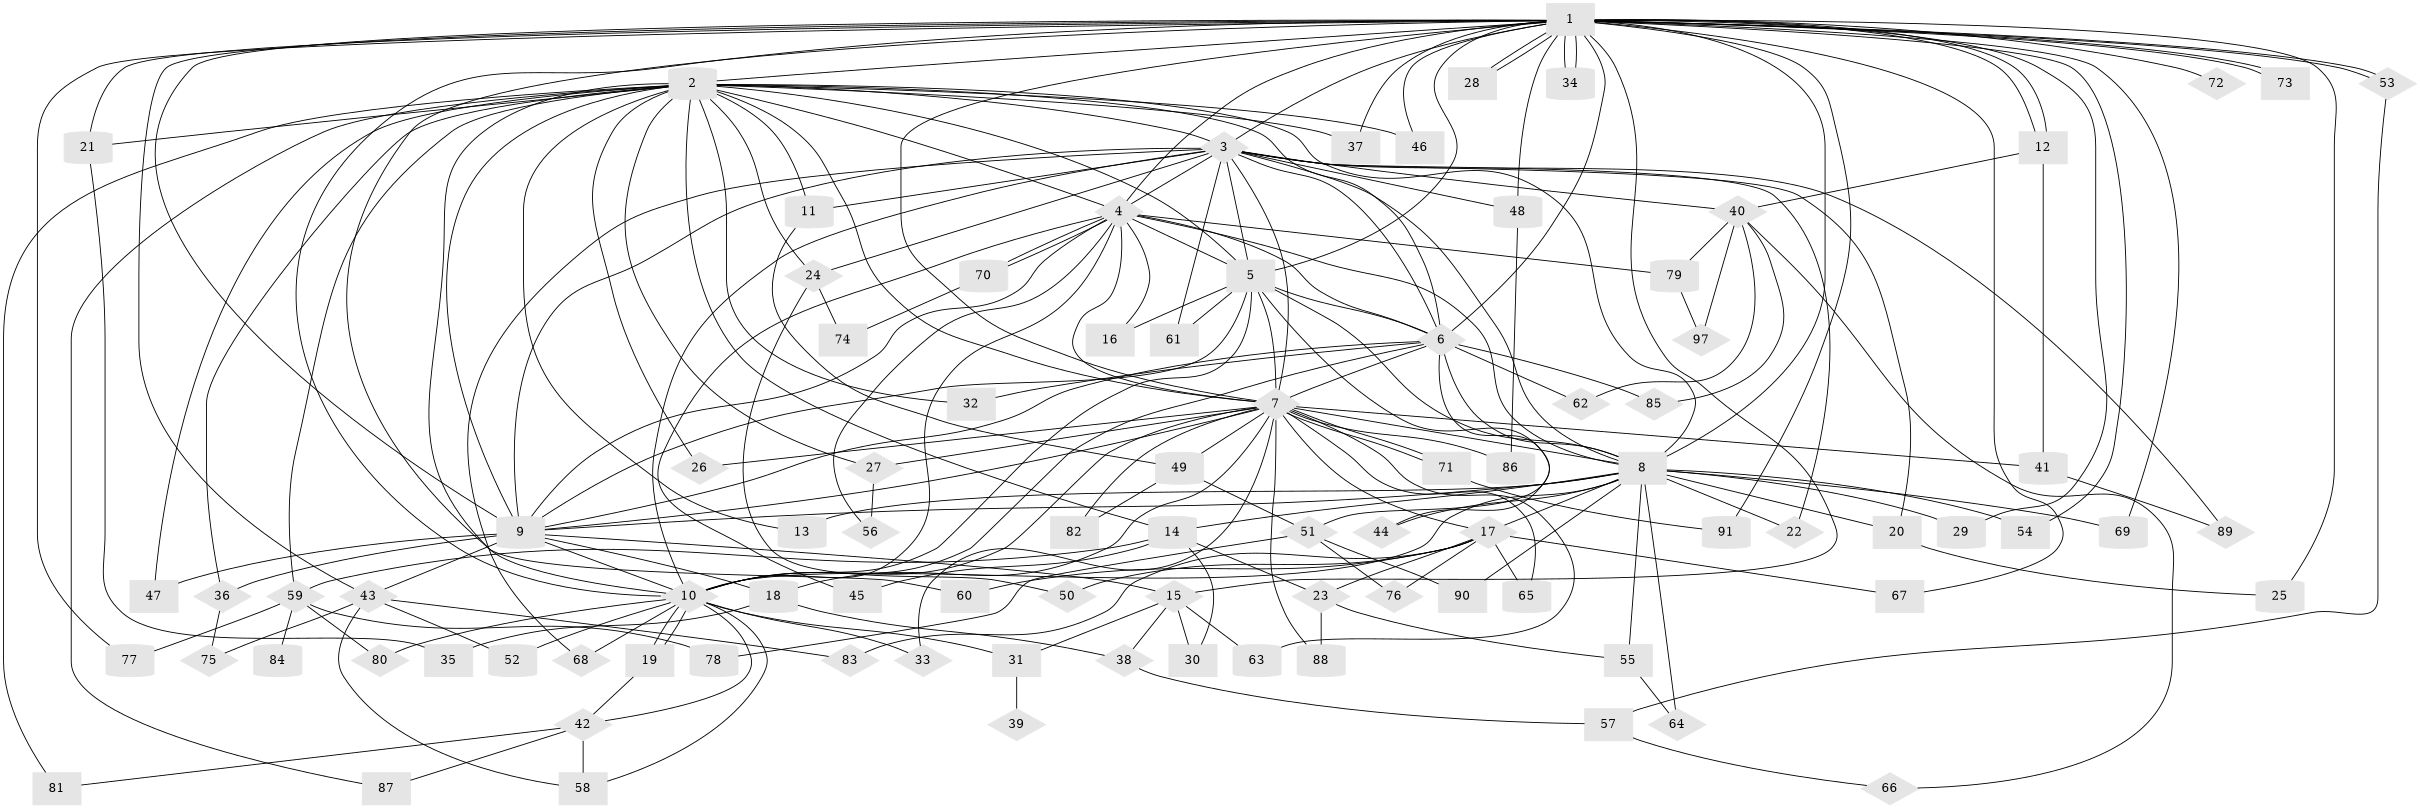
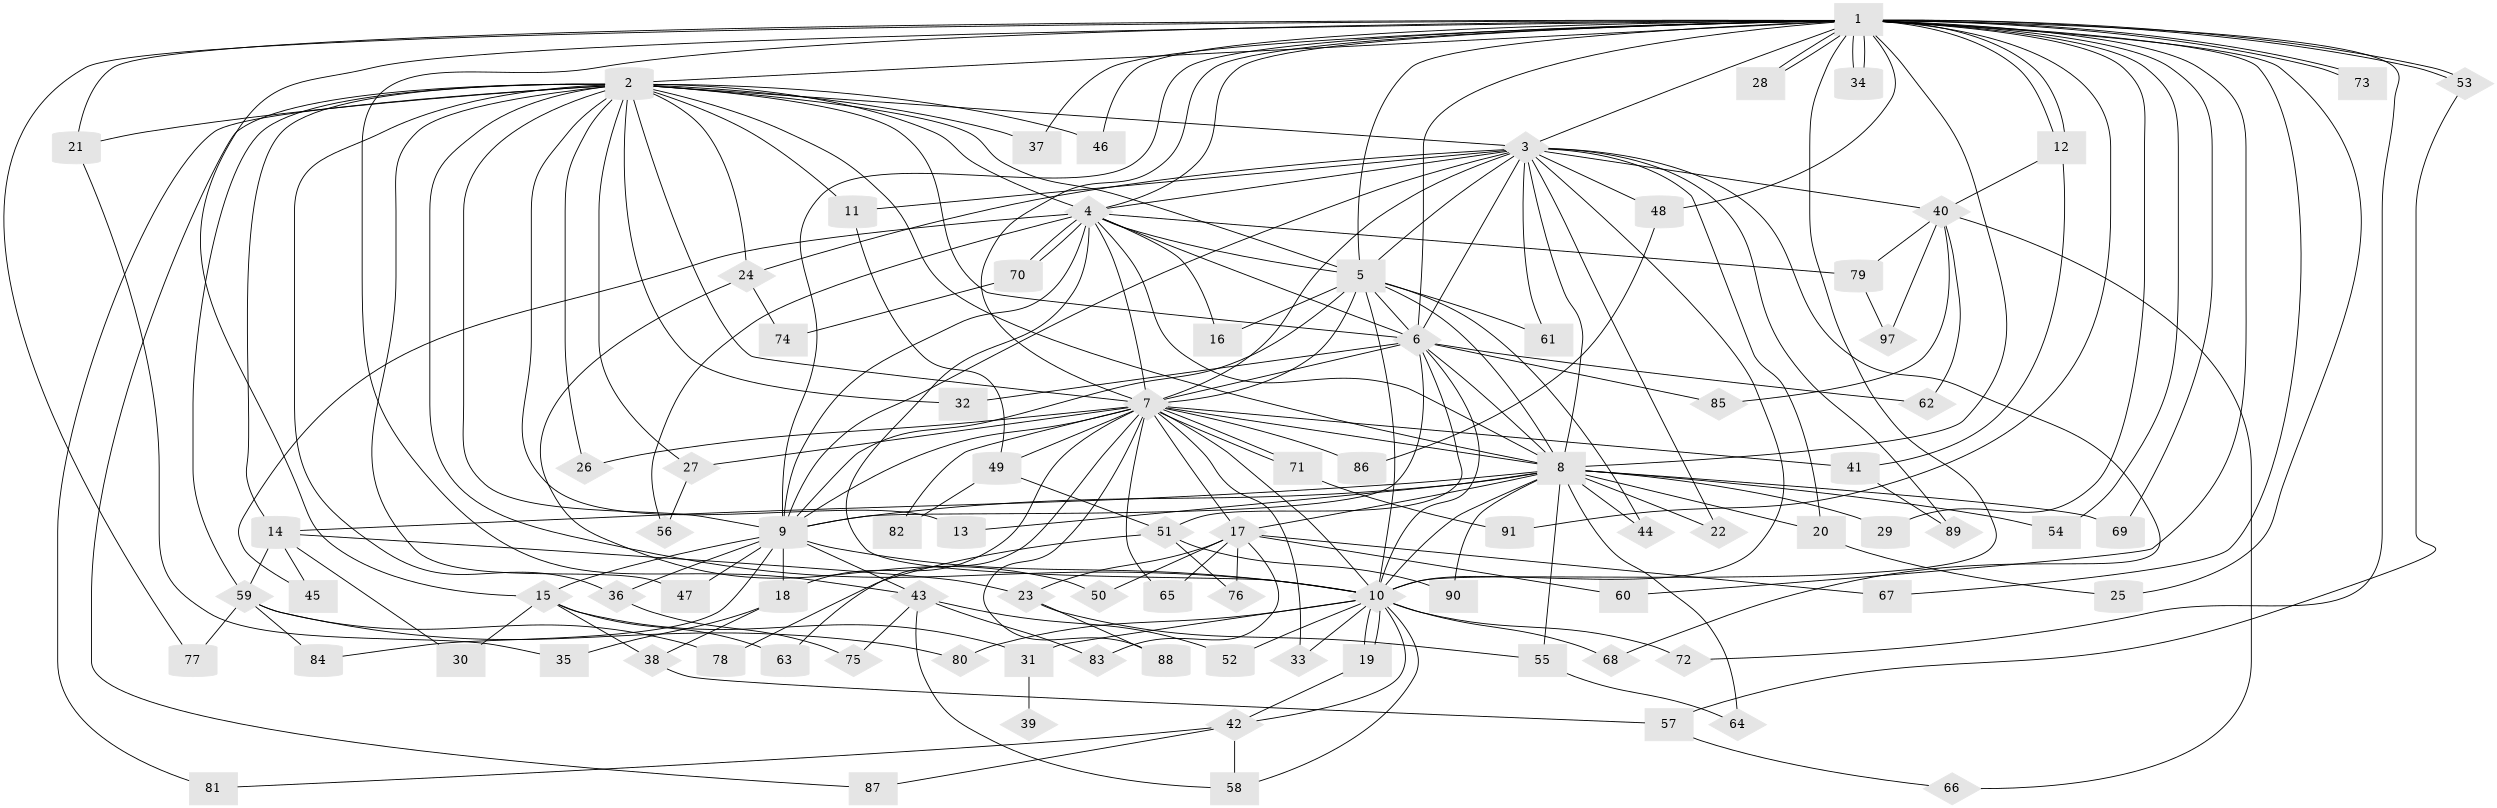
none -> (1532, 627)
none -> (573, 637)
